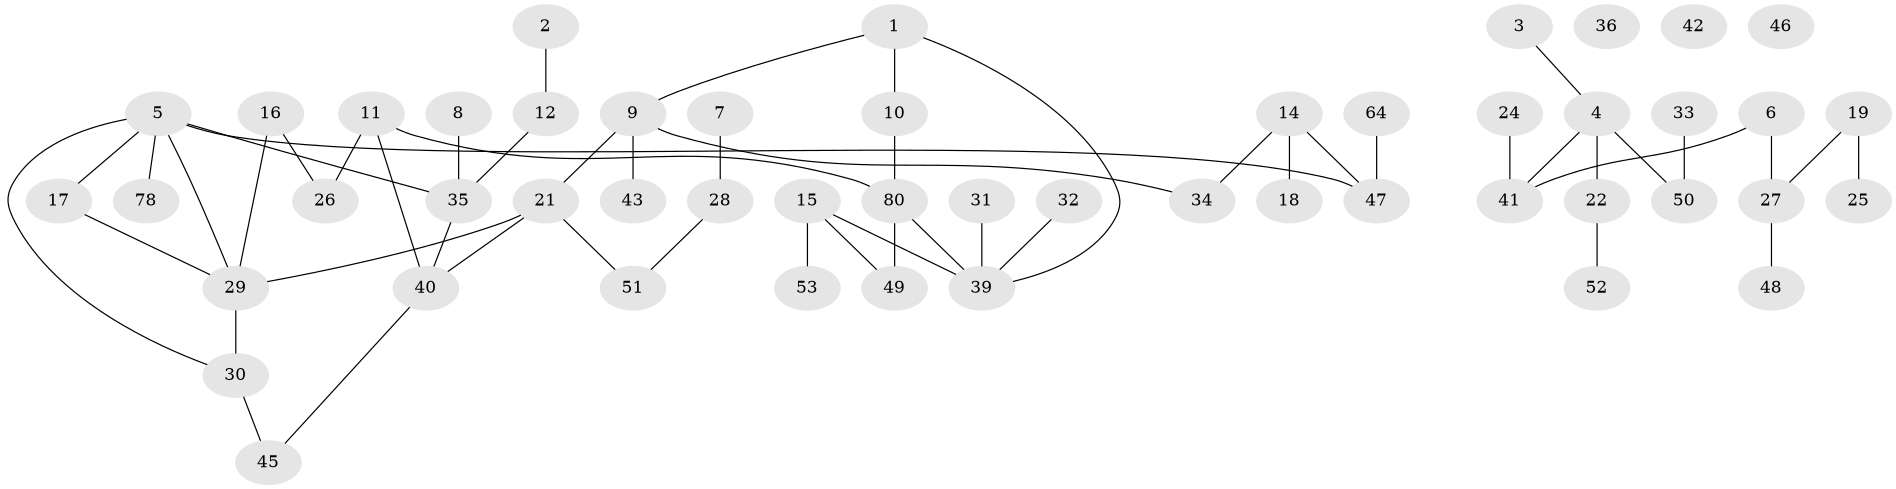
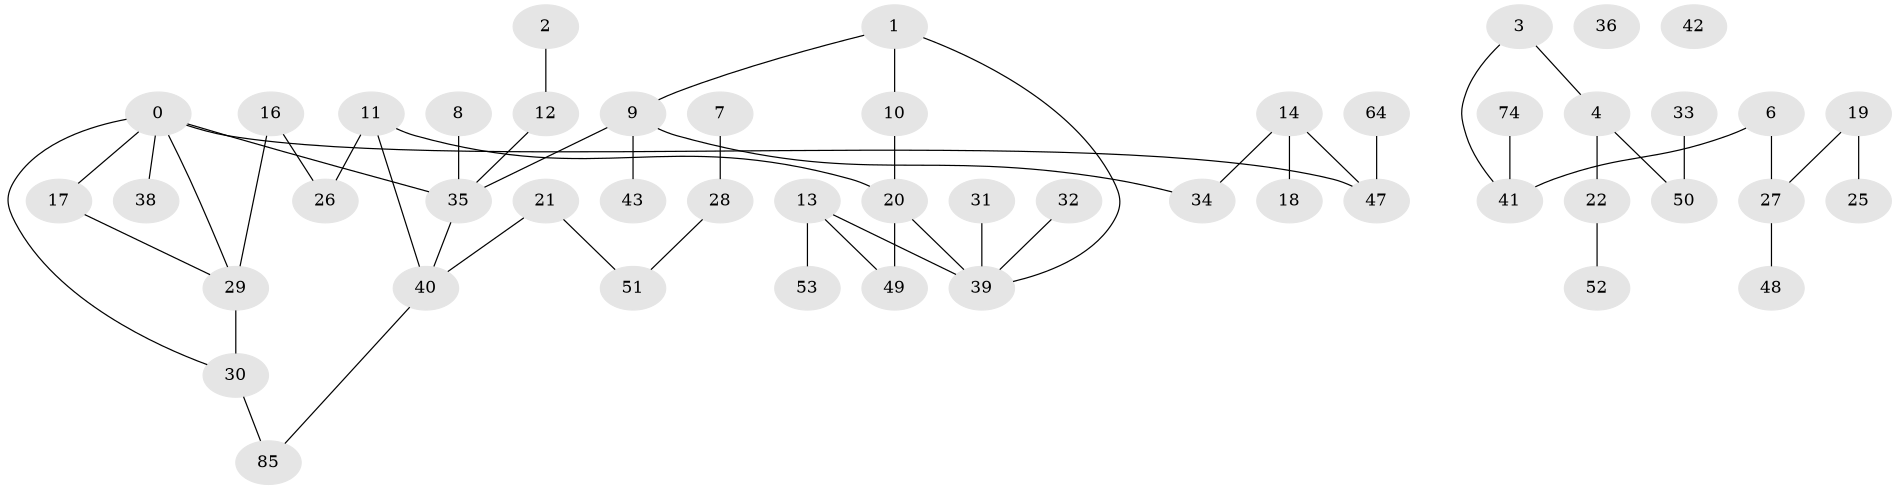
(1781, 27) -> none
(158, 114) -> (158, 114)
(1510, 114) -> (1510, 114)
(1554, 157) -> (1462, 111)
(581, 166) -> (531, 165)
(146, 201) -> (146, 201)
(807, 201) -> (807, 201)
(895, 201) -> (895, 201)
(396, 254) -> none
(268, 463) -> (268, 463)
